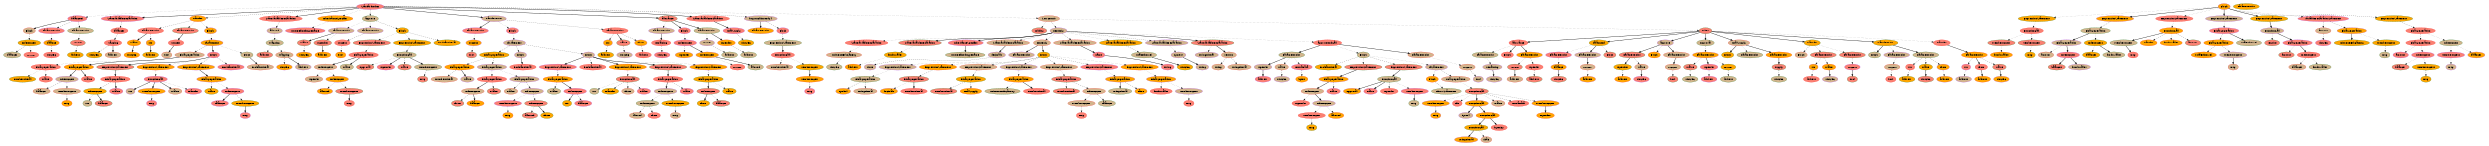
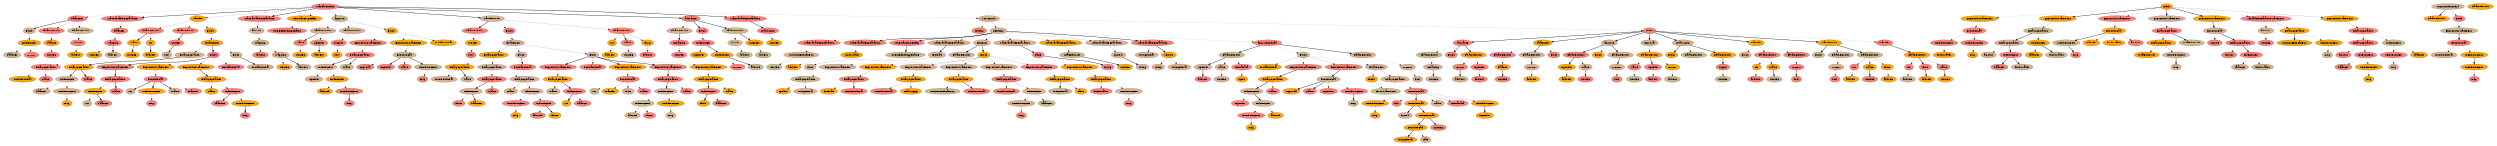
(565, 9) -> none
(1229, 55) -> (1169, 55)
(1499, 128) -> (1438, 128)
